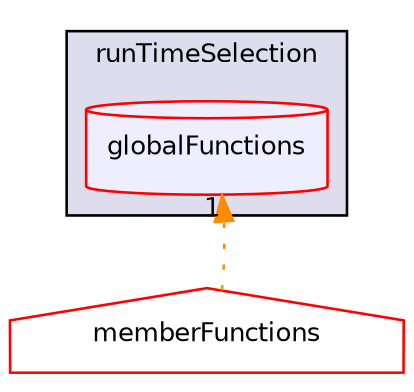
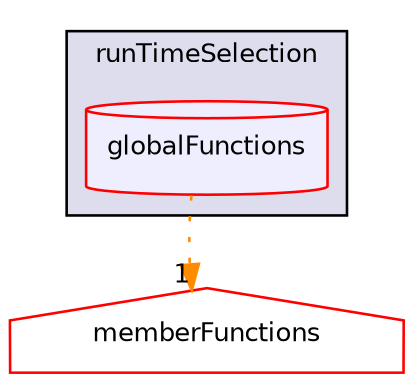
(224, 256) -> (189, 231)
